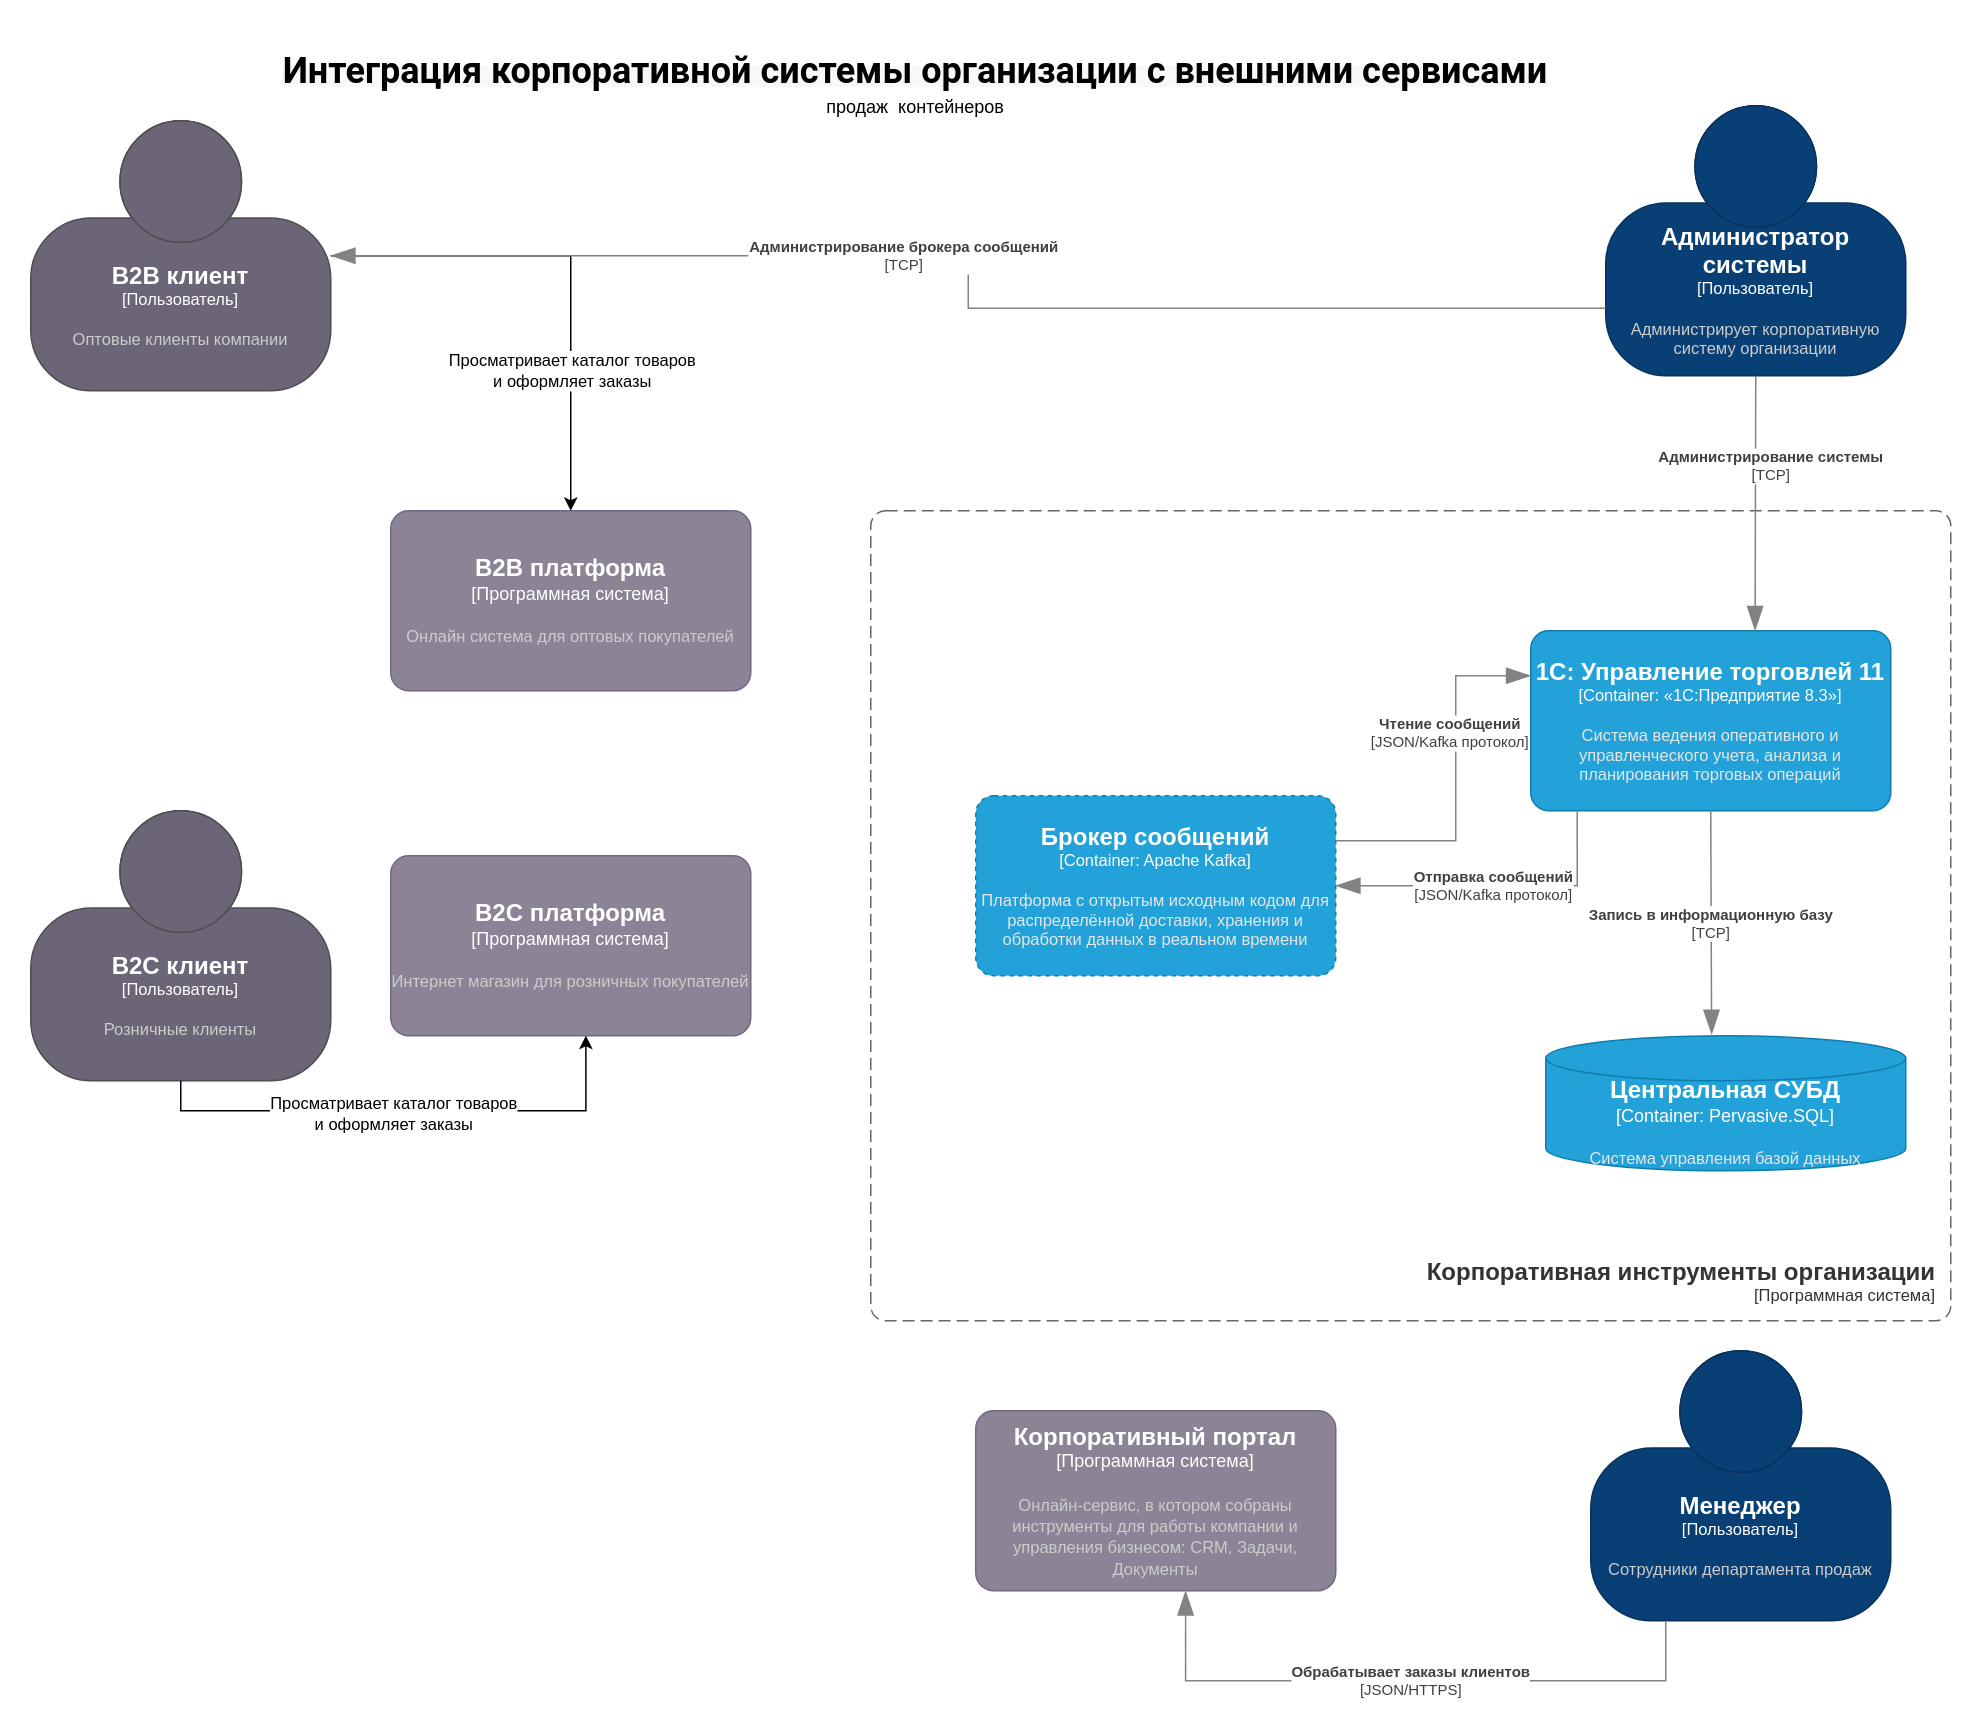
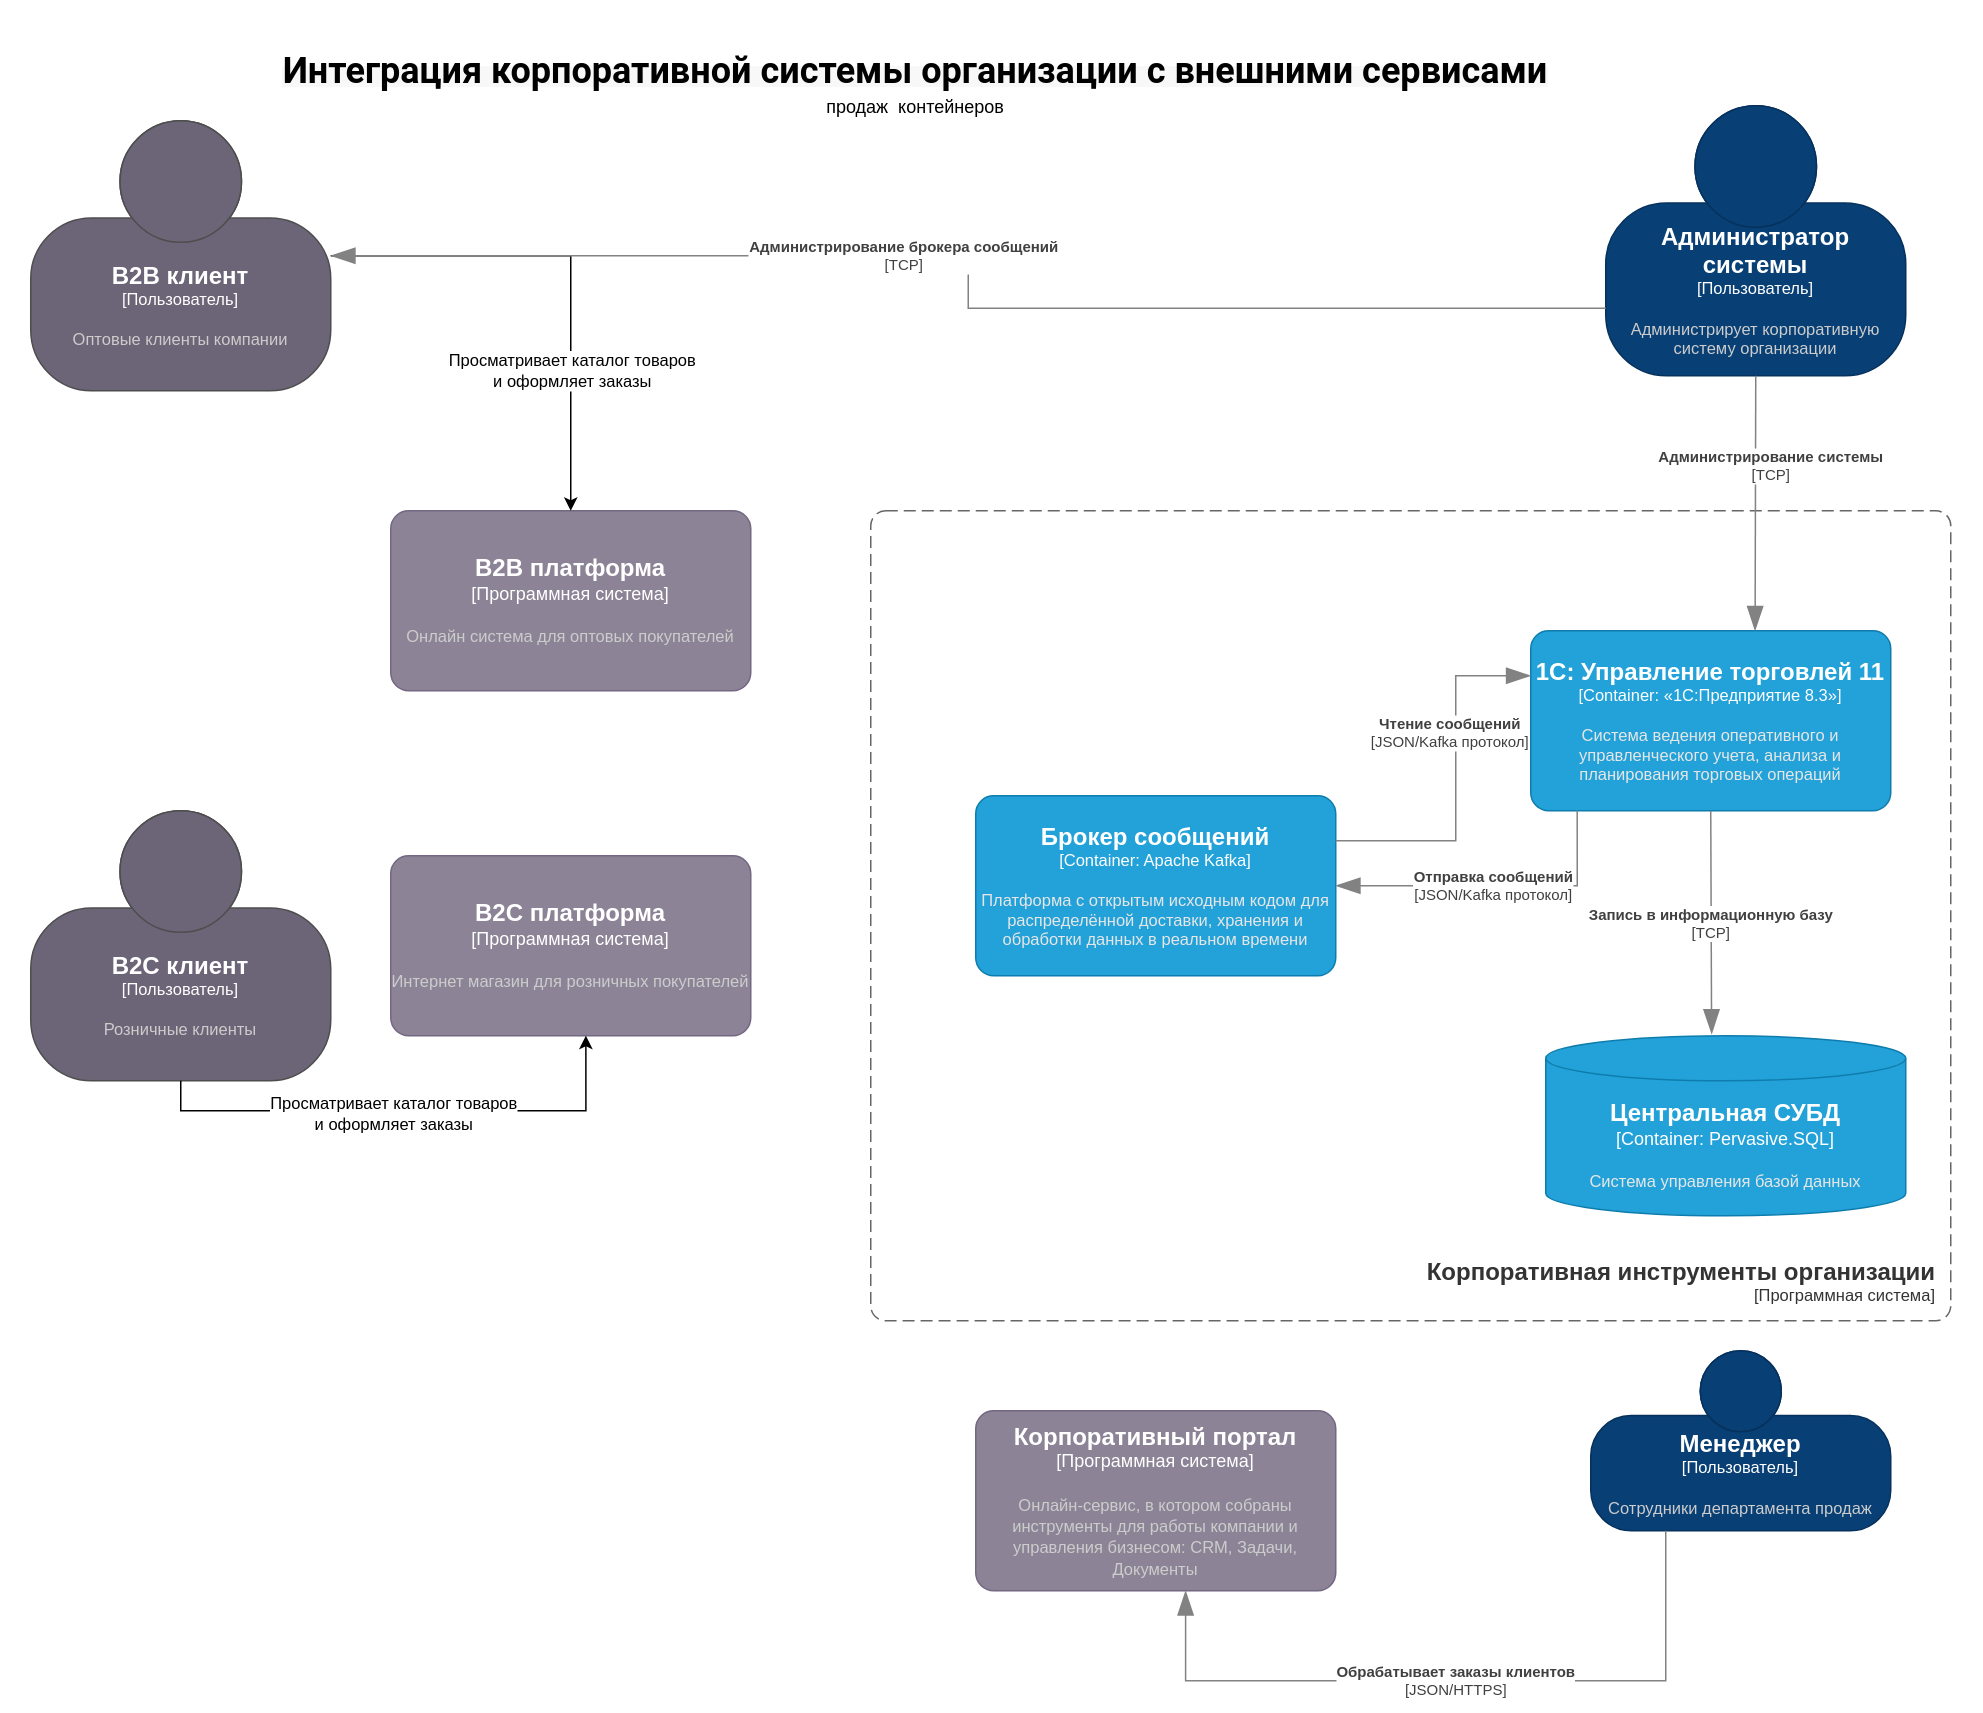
(1156, 886) -> (1156, 886)
(1726, 1103) -> (1726, 1126)
(1741, 1486) -> (1741, 1441)
